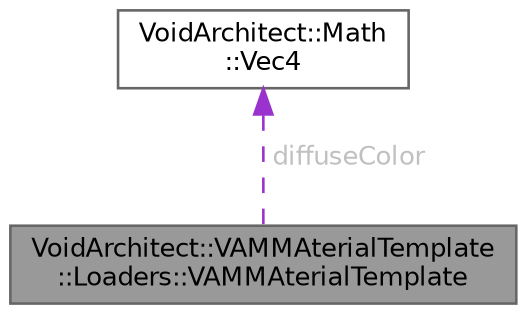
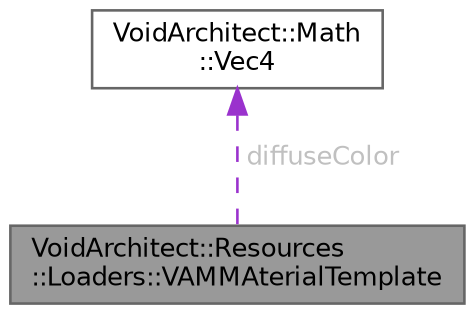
(263, 265) -> (237, 265)
